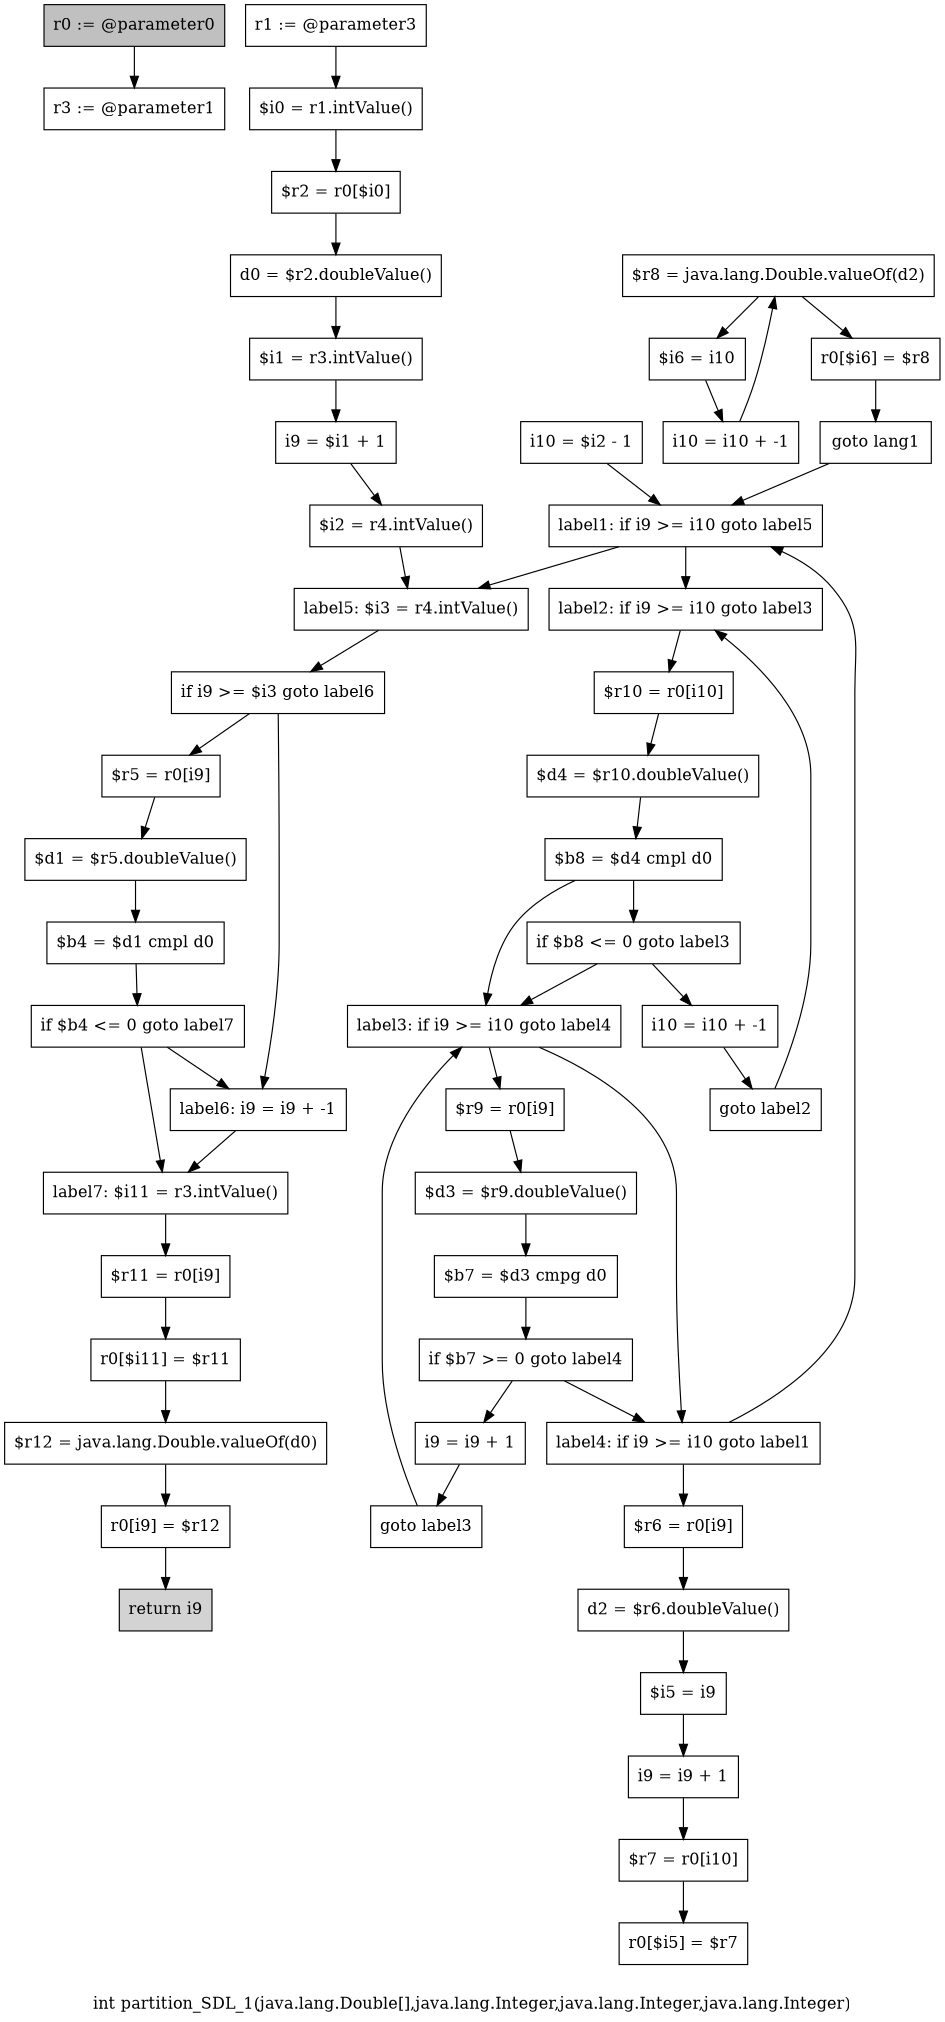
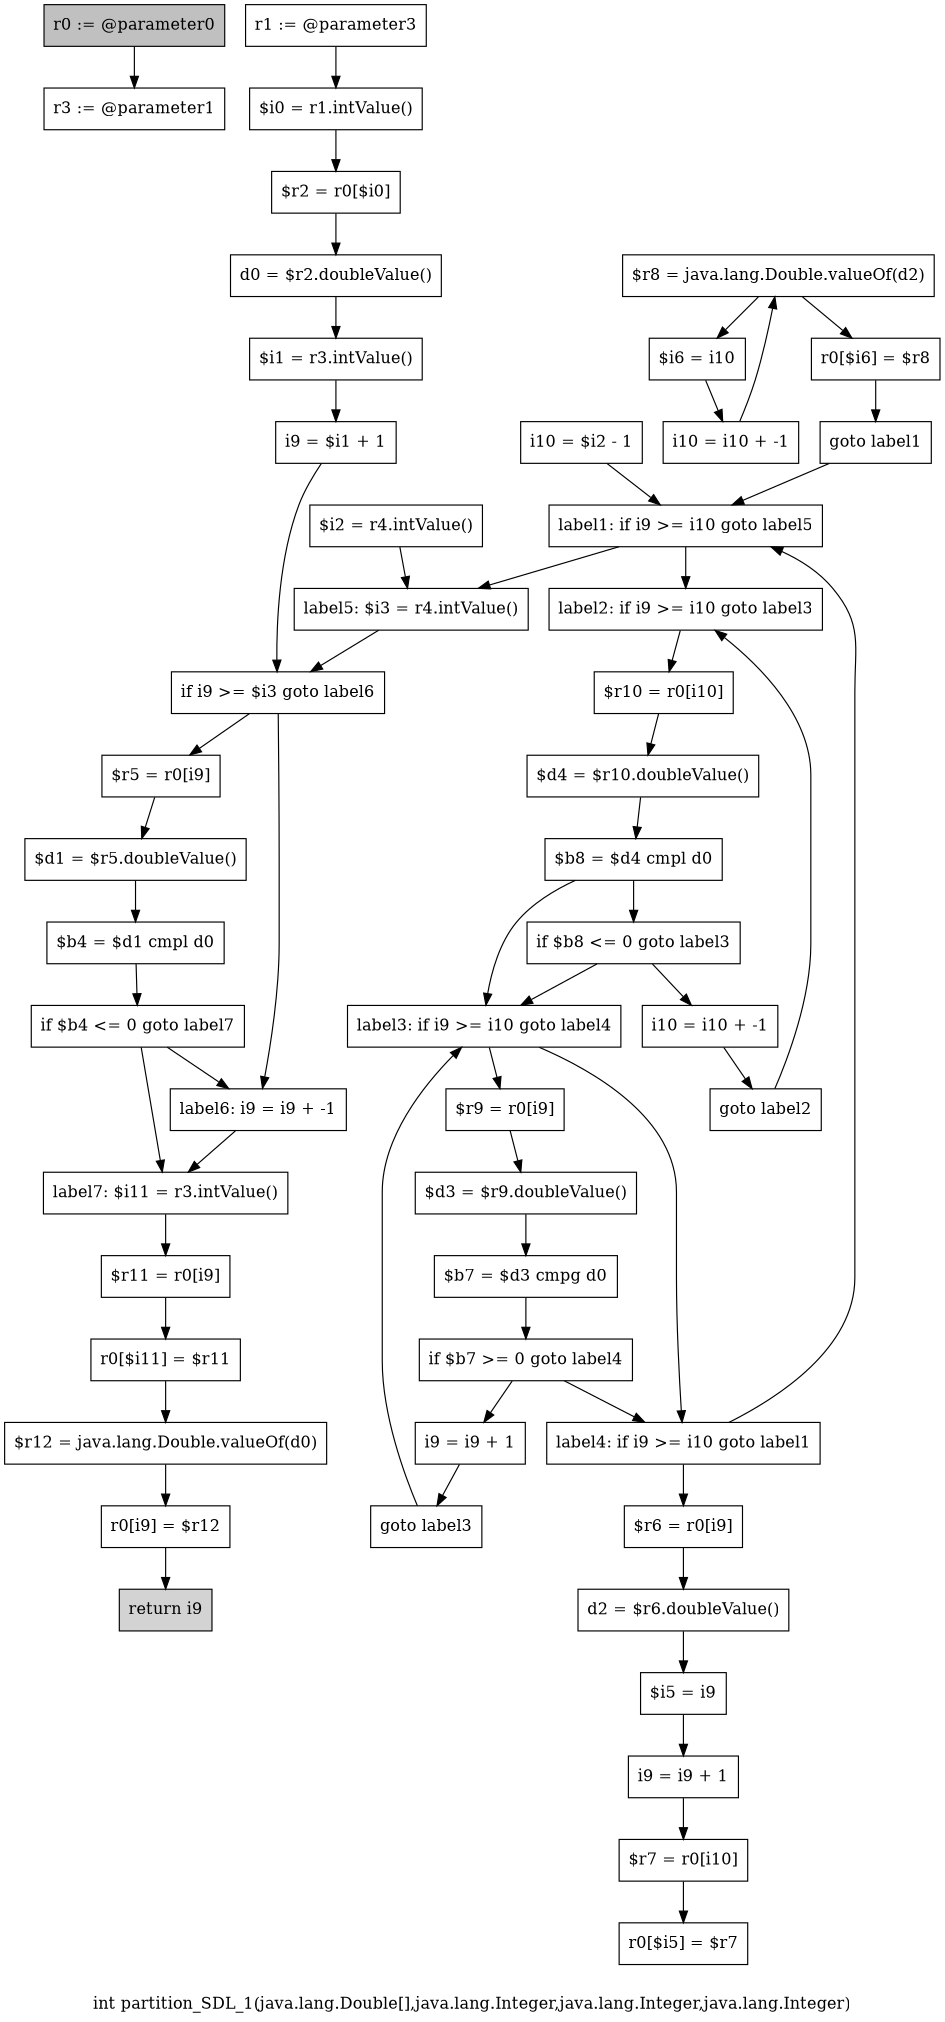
(876, 442) -> (876, 442)
(363, 480) -> (285, 558)
